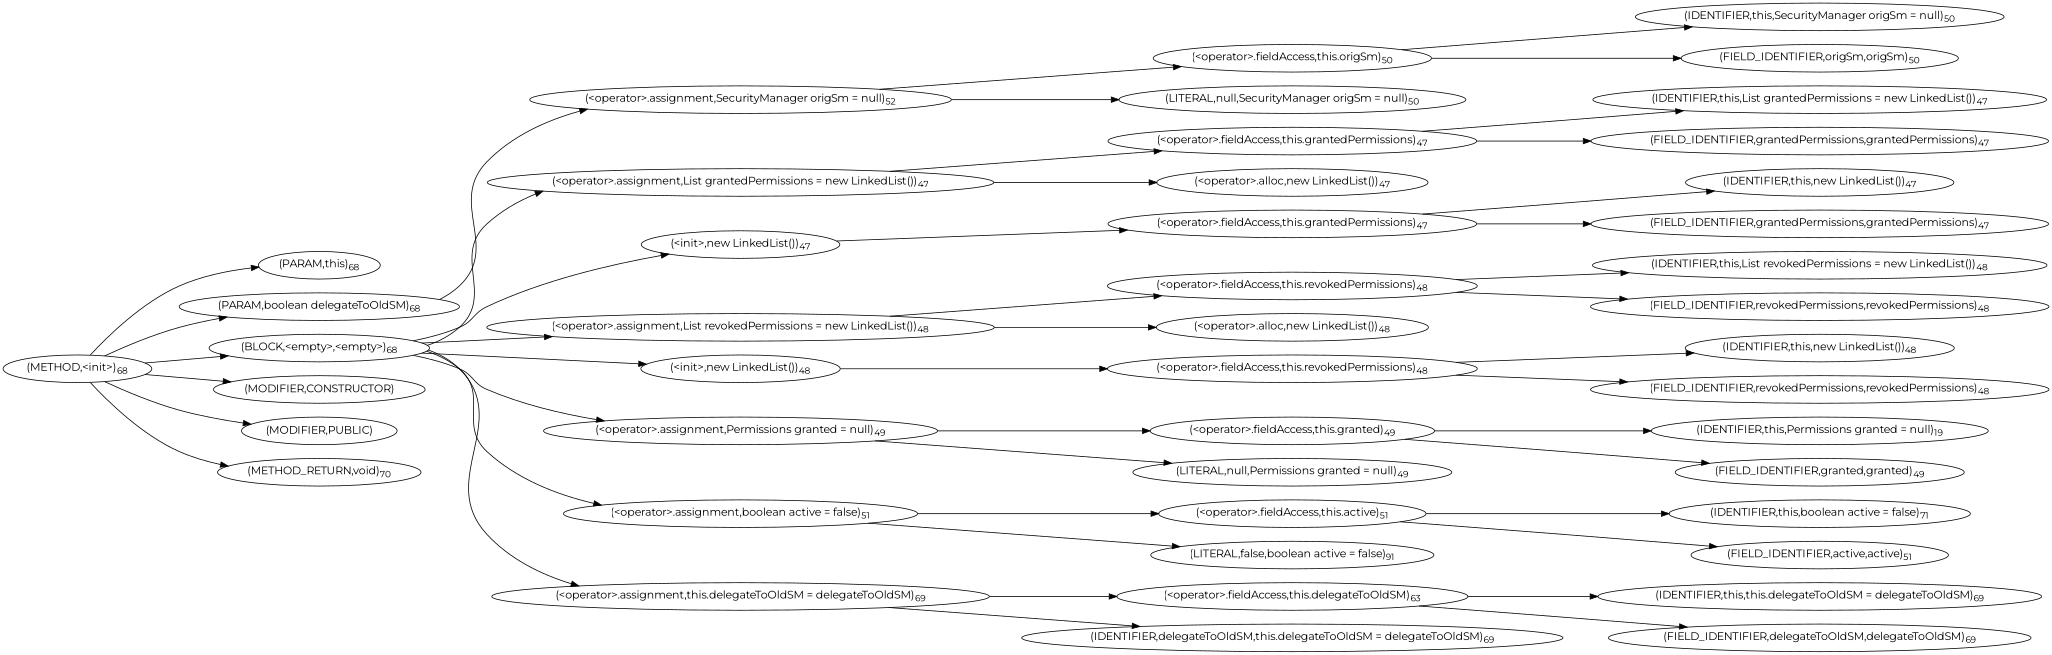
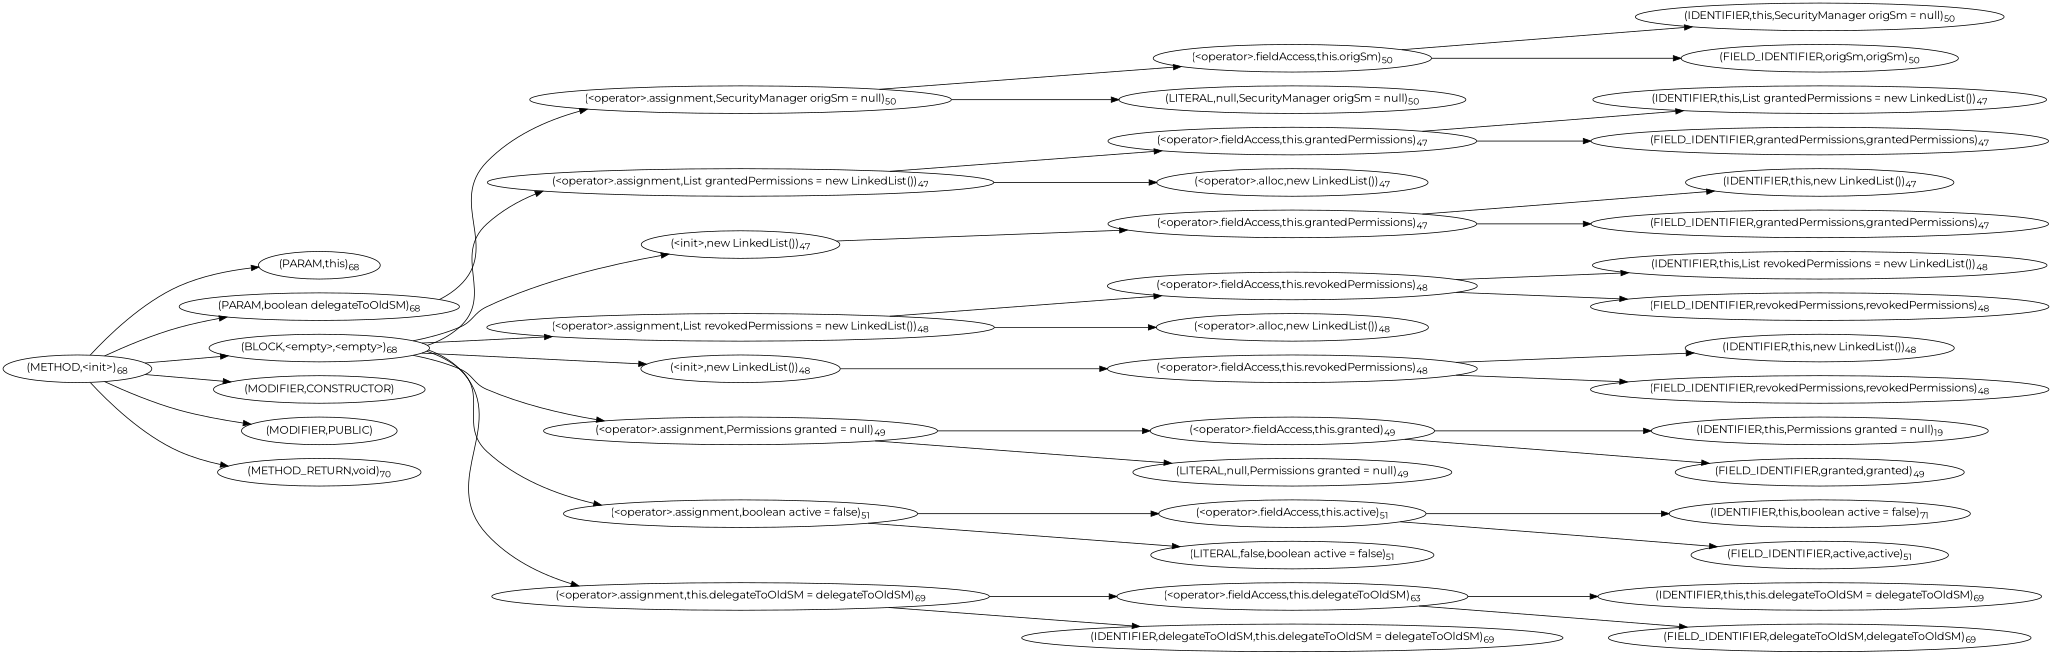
(891, 99) -> (891, 99)
(1390, 554) -> (1390, 554)
